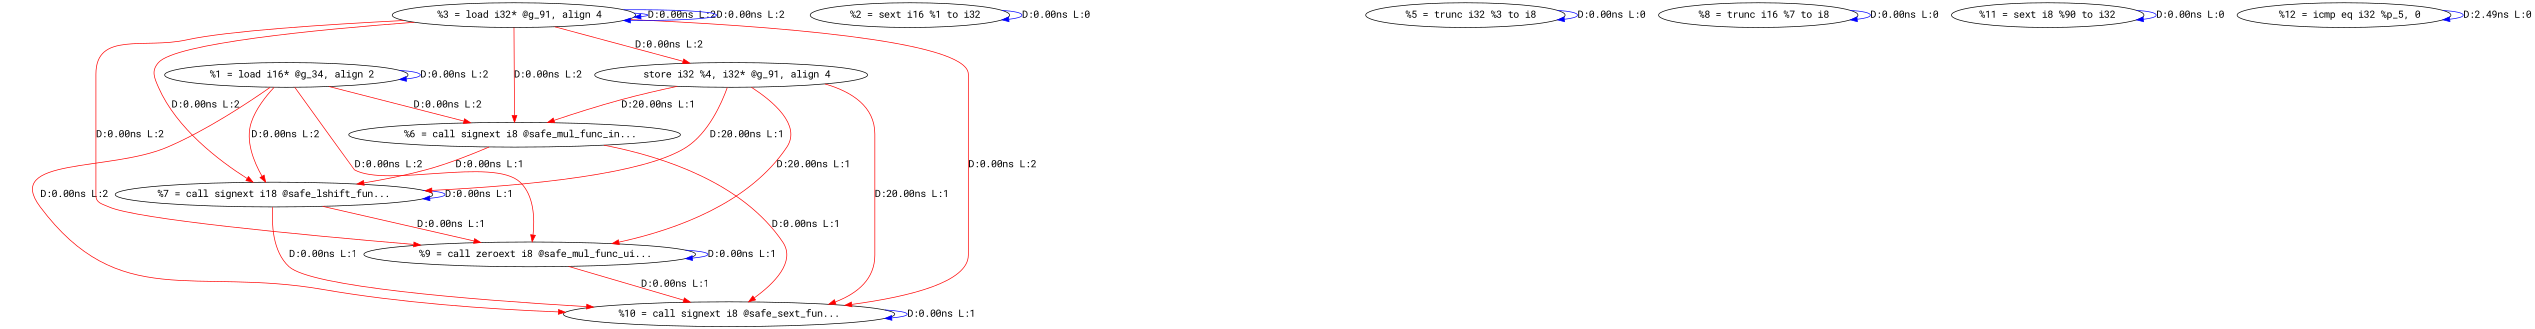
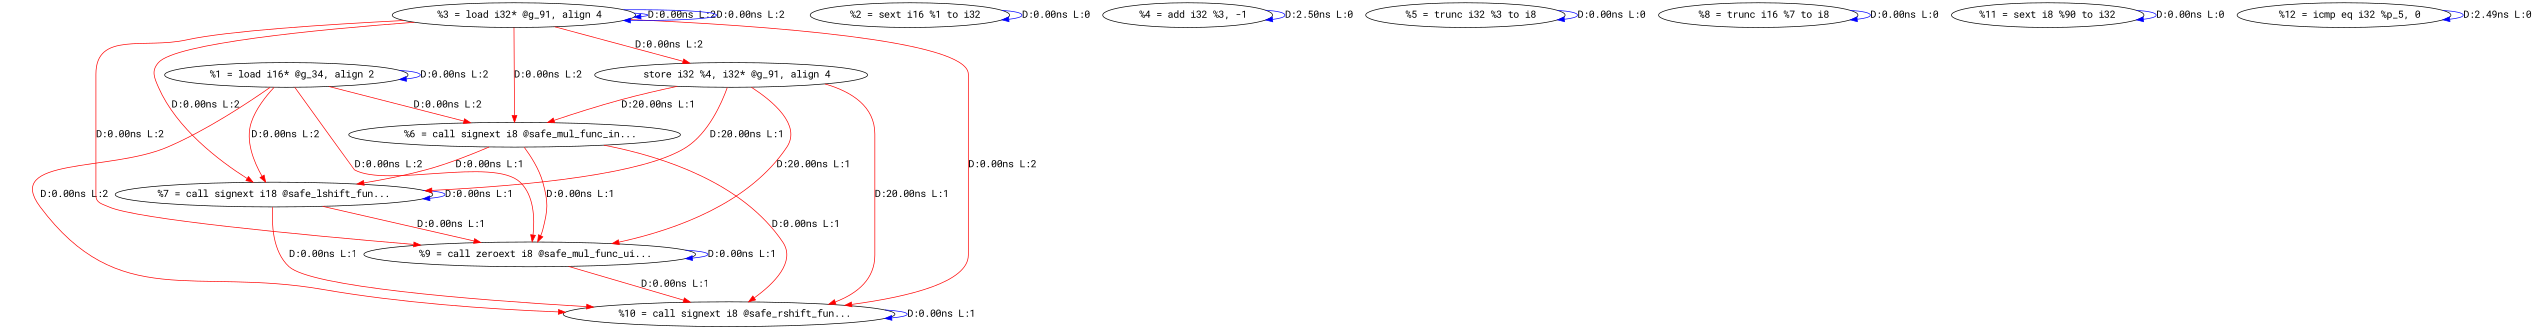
none -> (1188, 15)
none -> (545, 189)
(729, 314) -> (729, 314)
